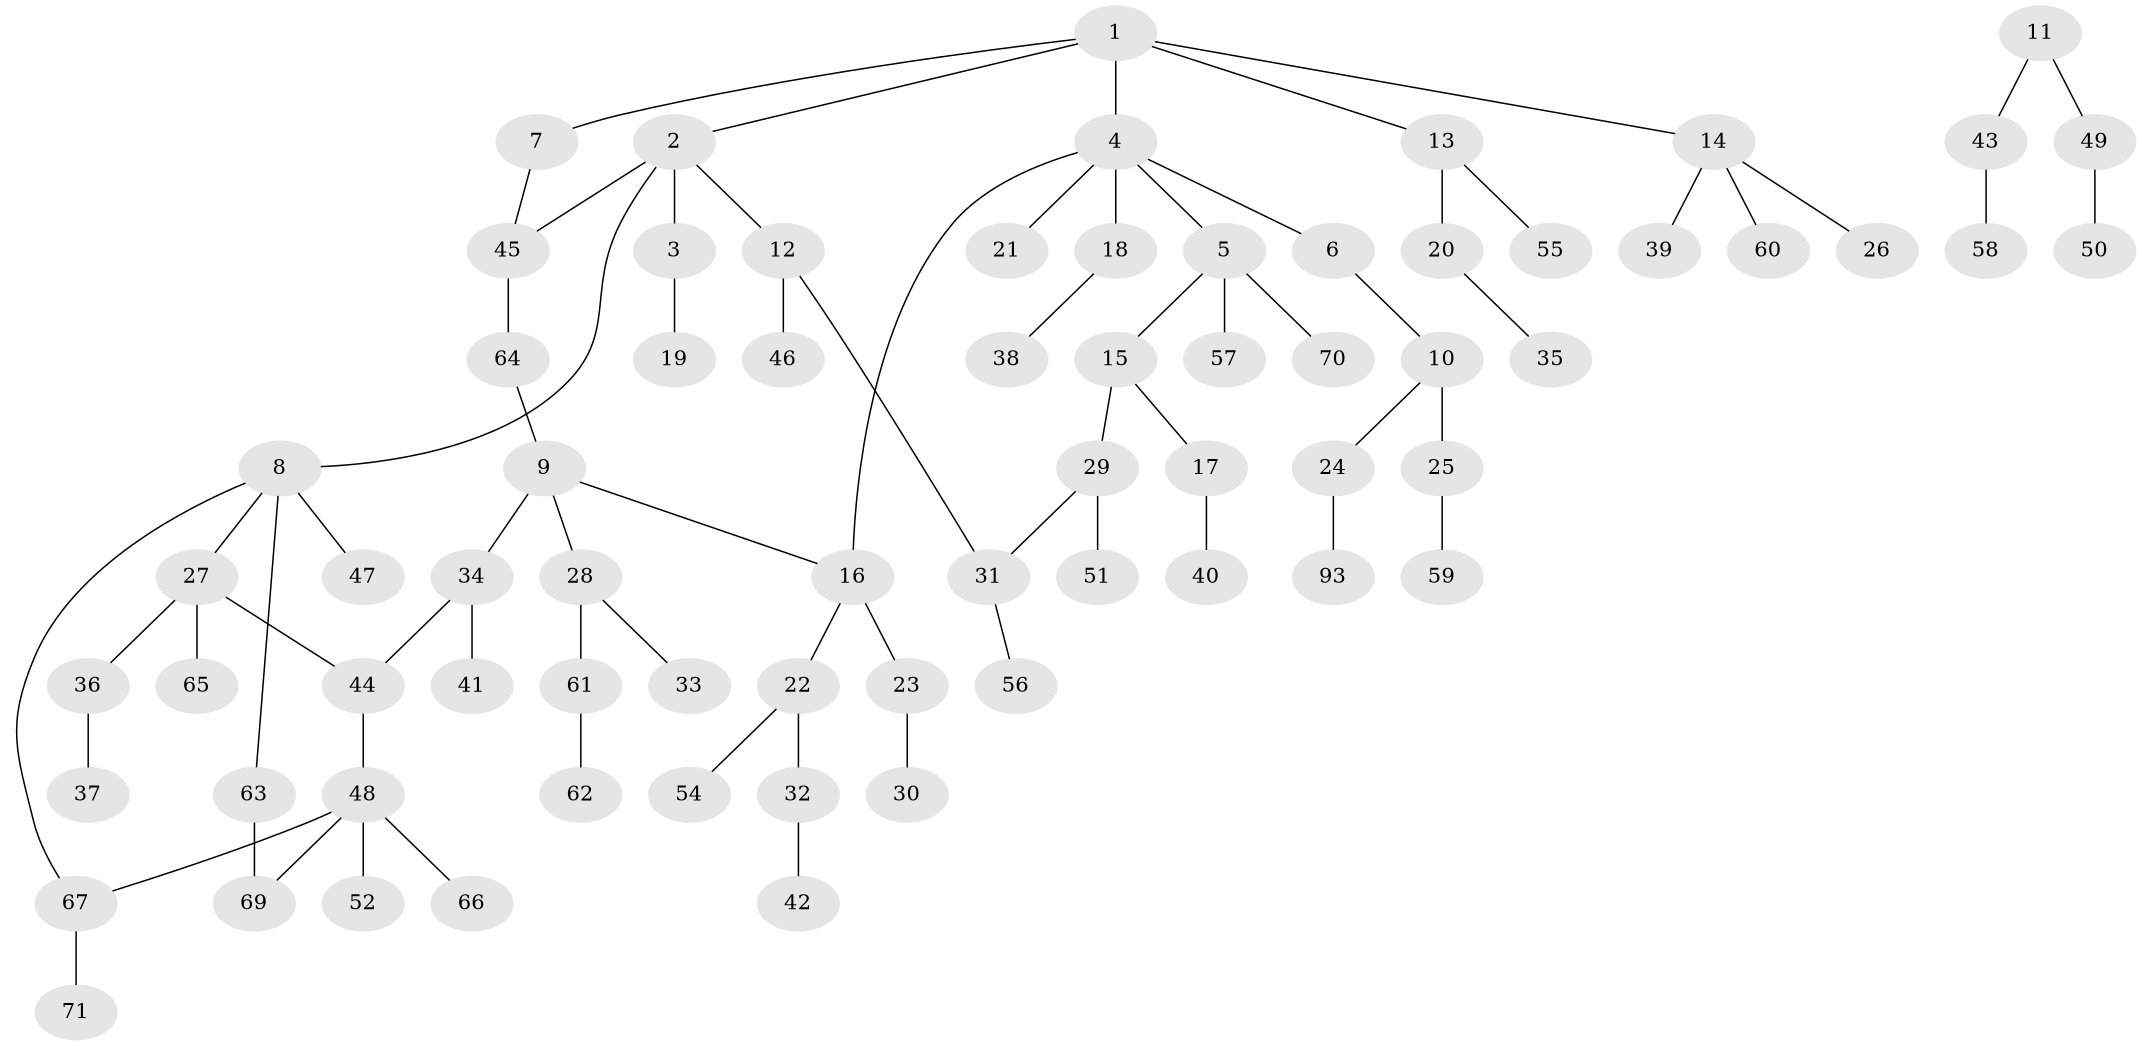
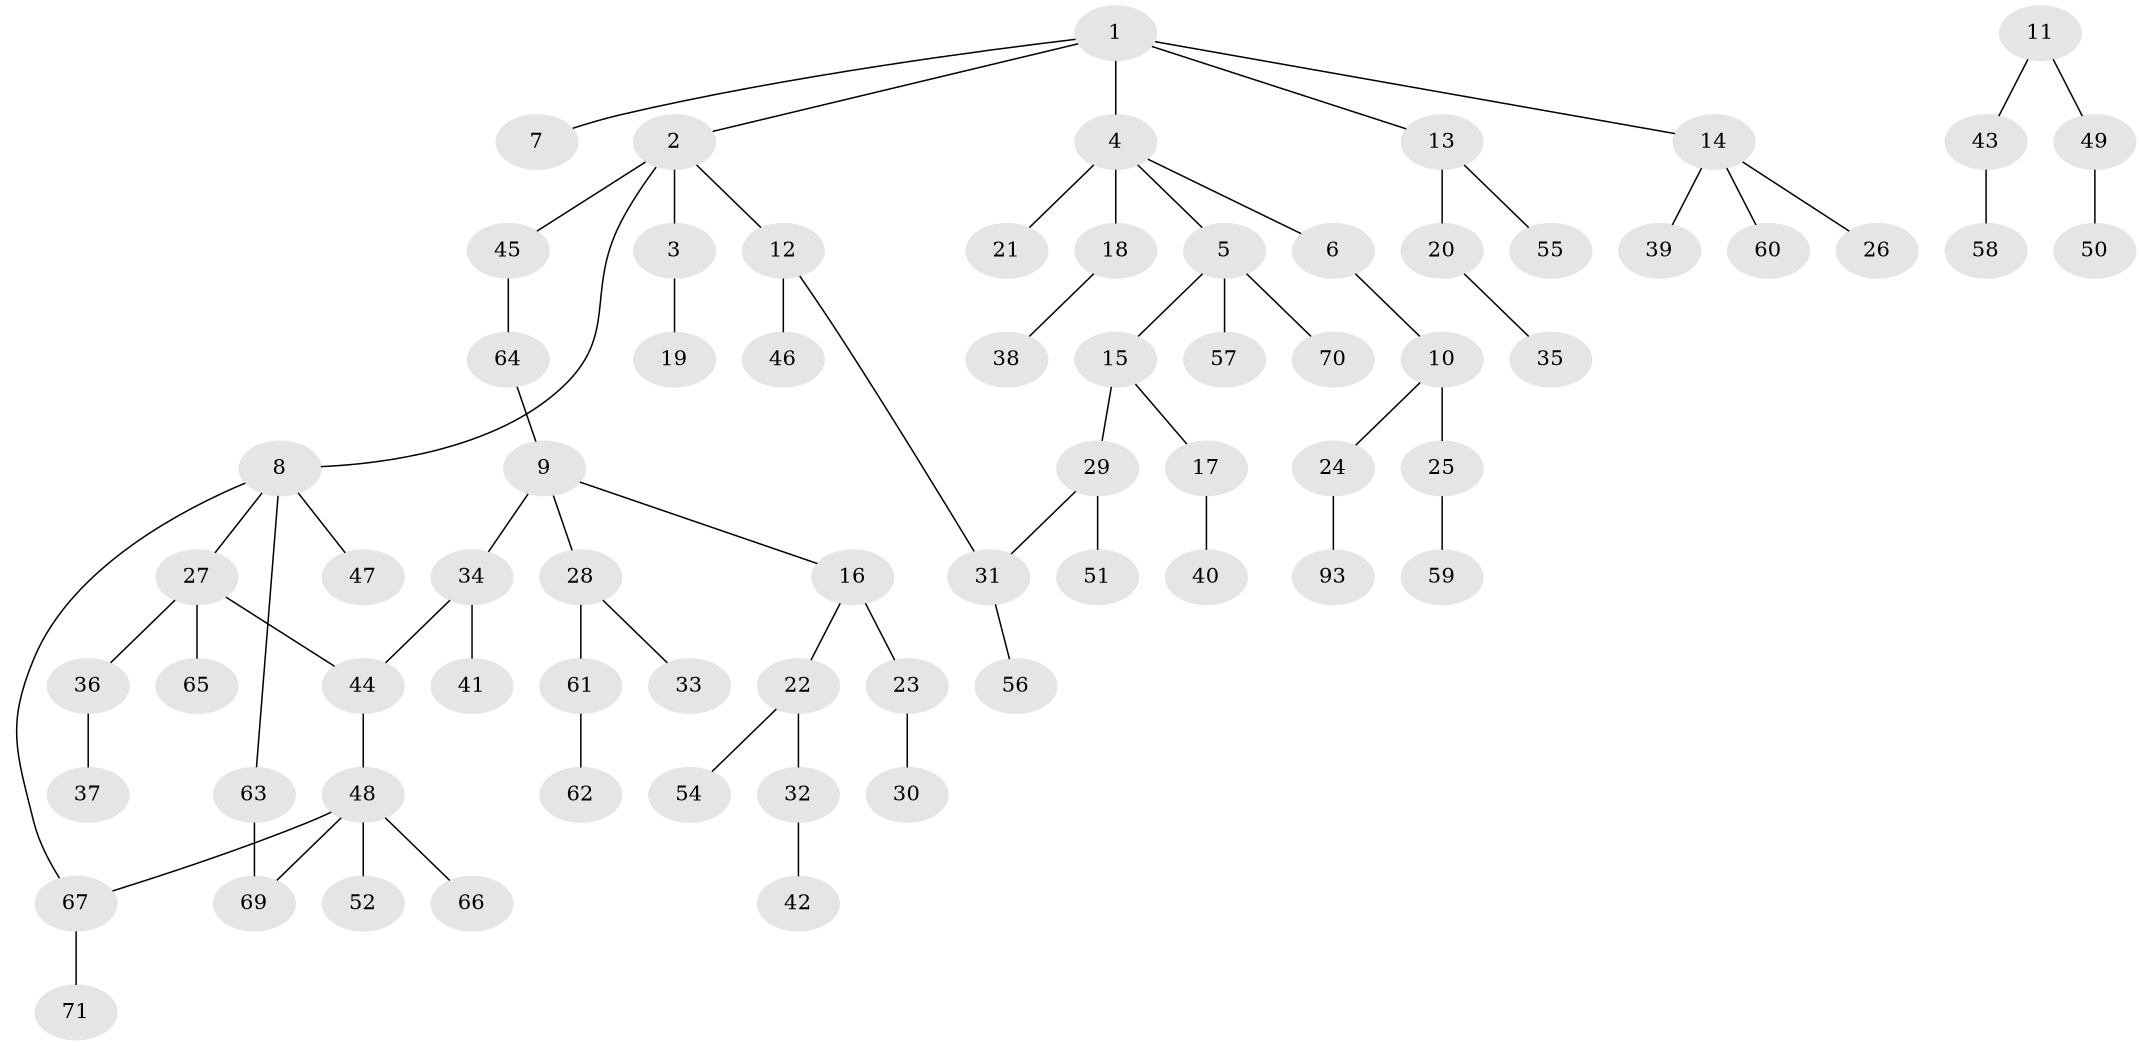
(523, 197) -> none
(902, 310) -> none
